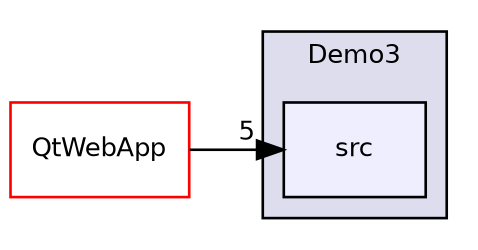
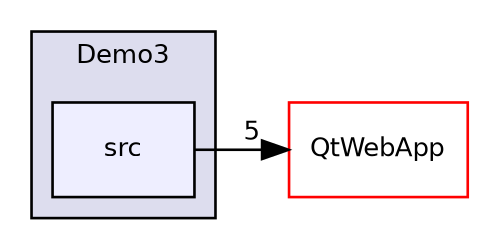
(223, 150) -> (232, 150)
